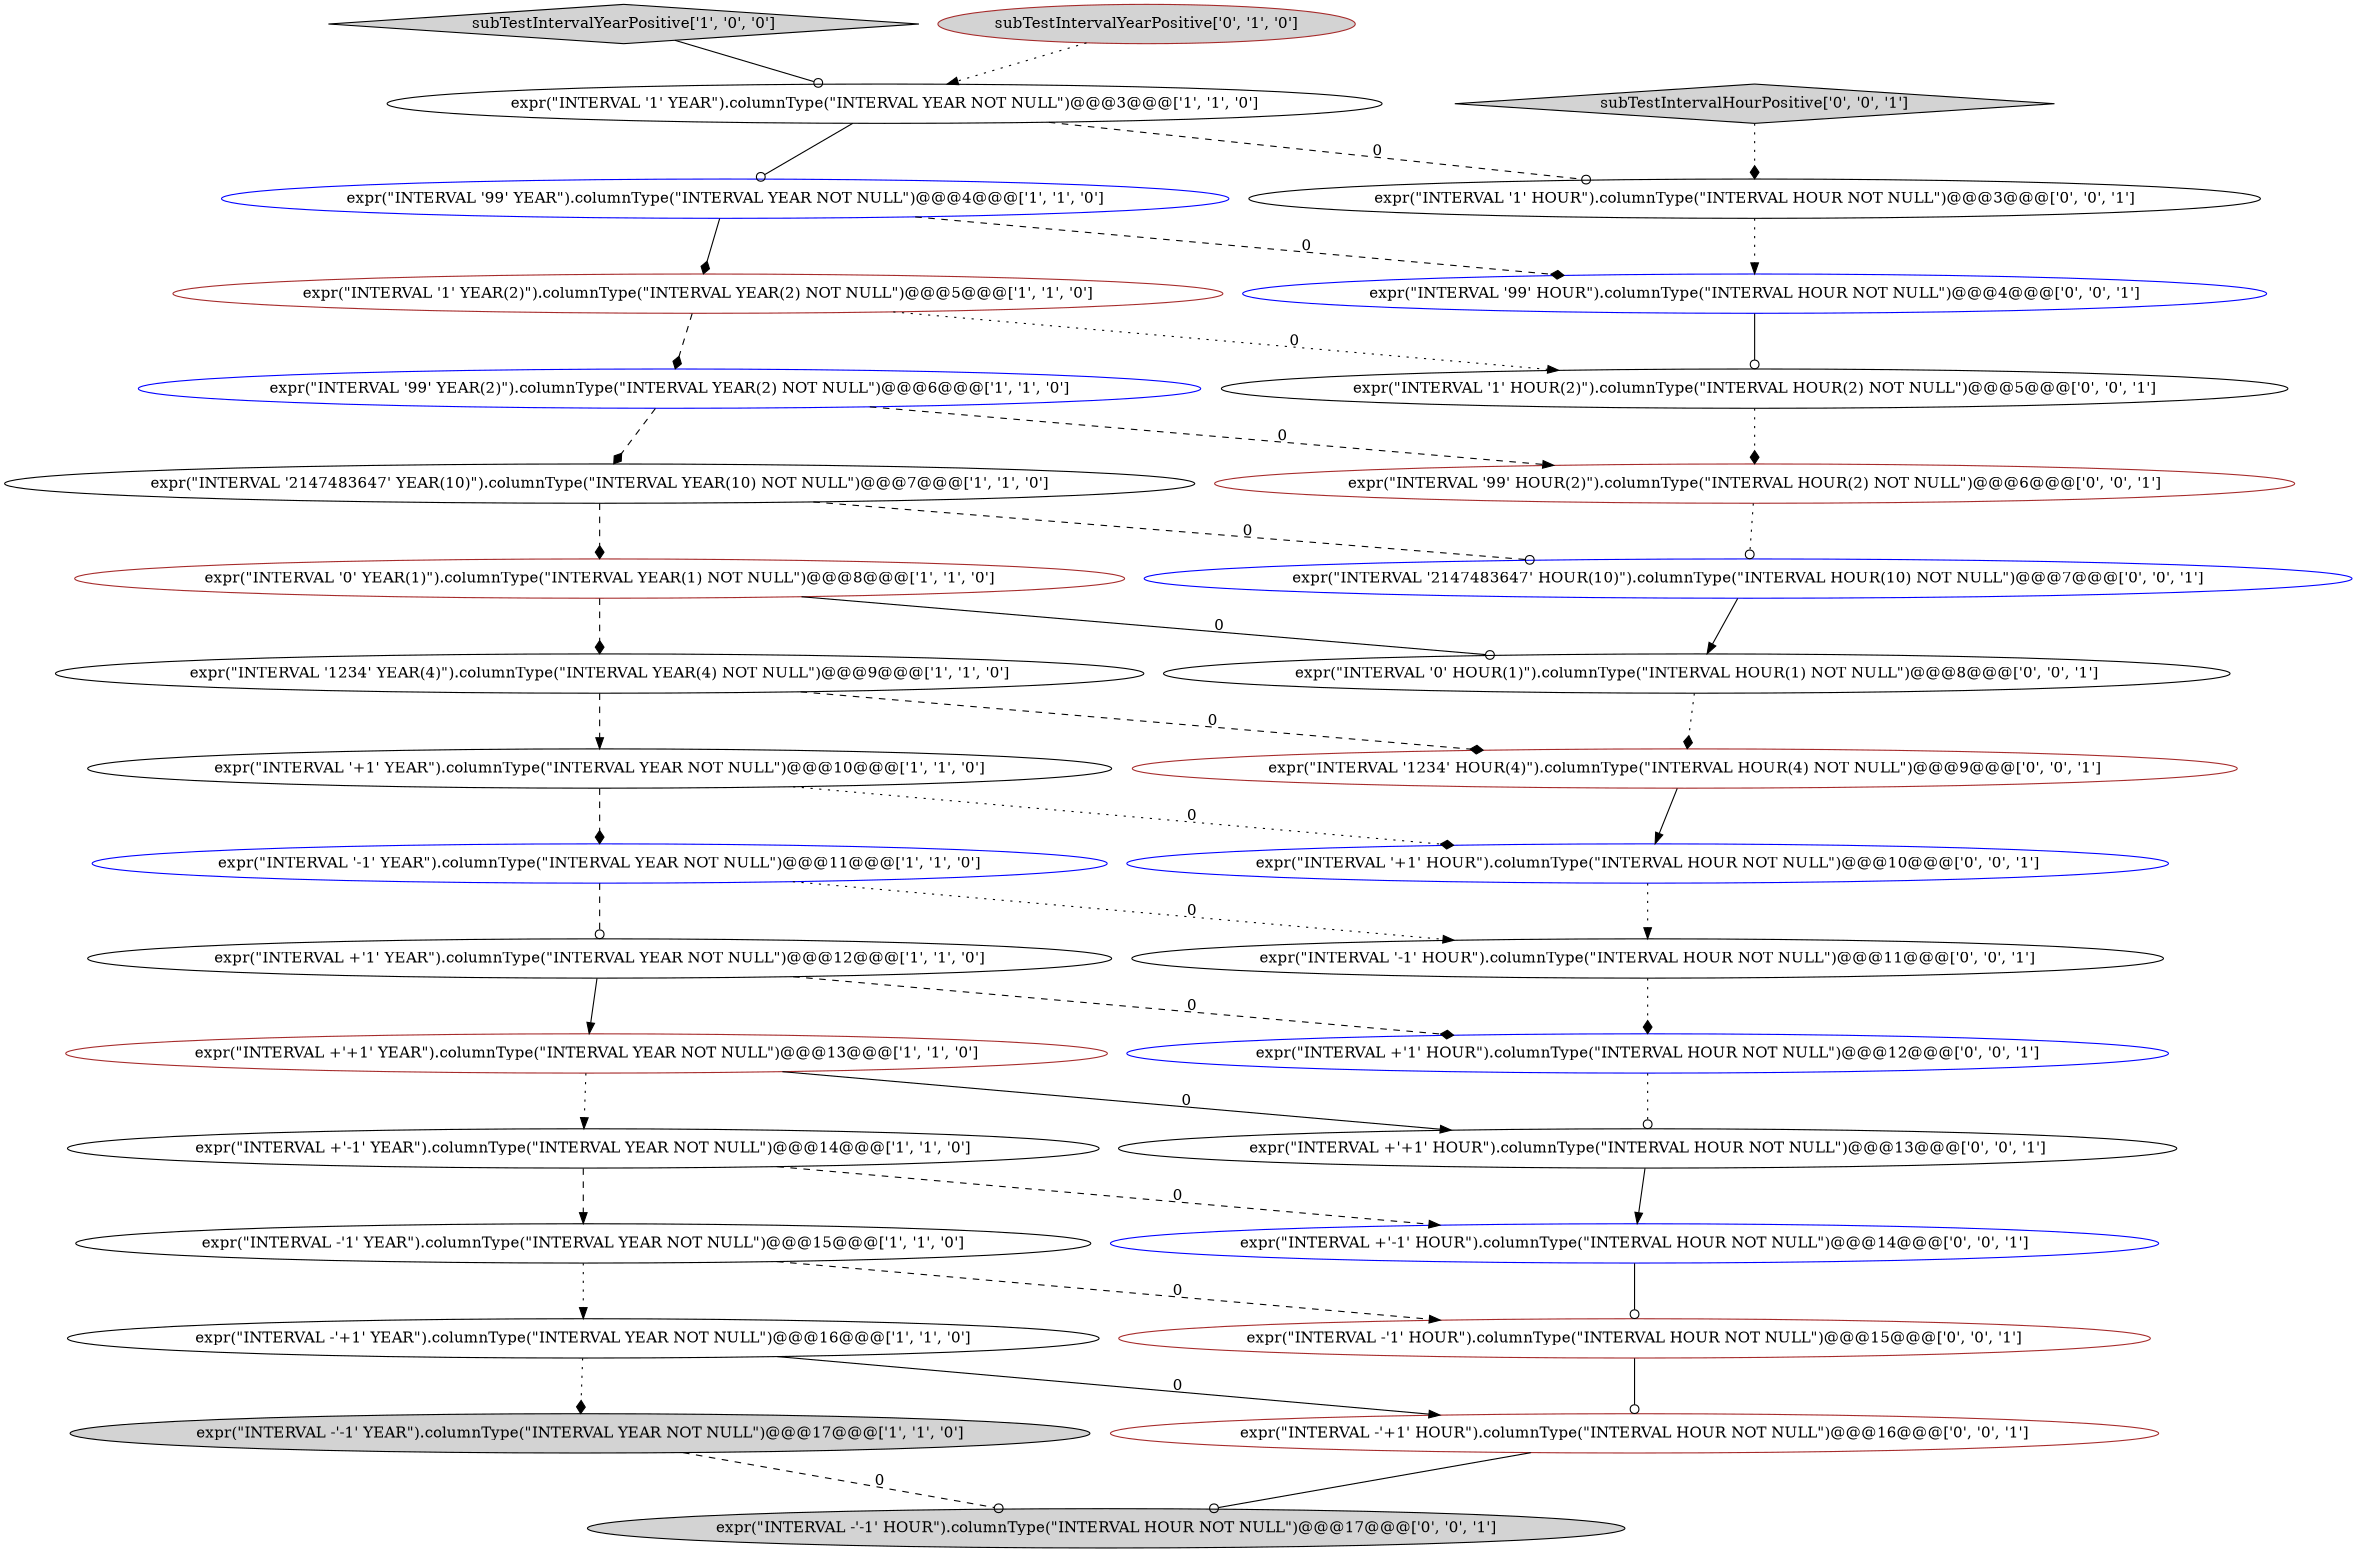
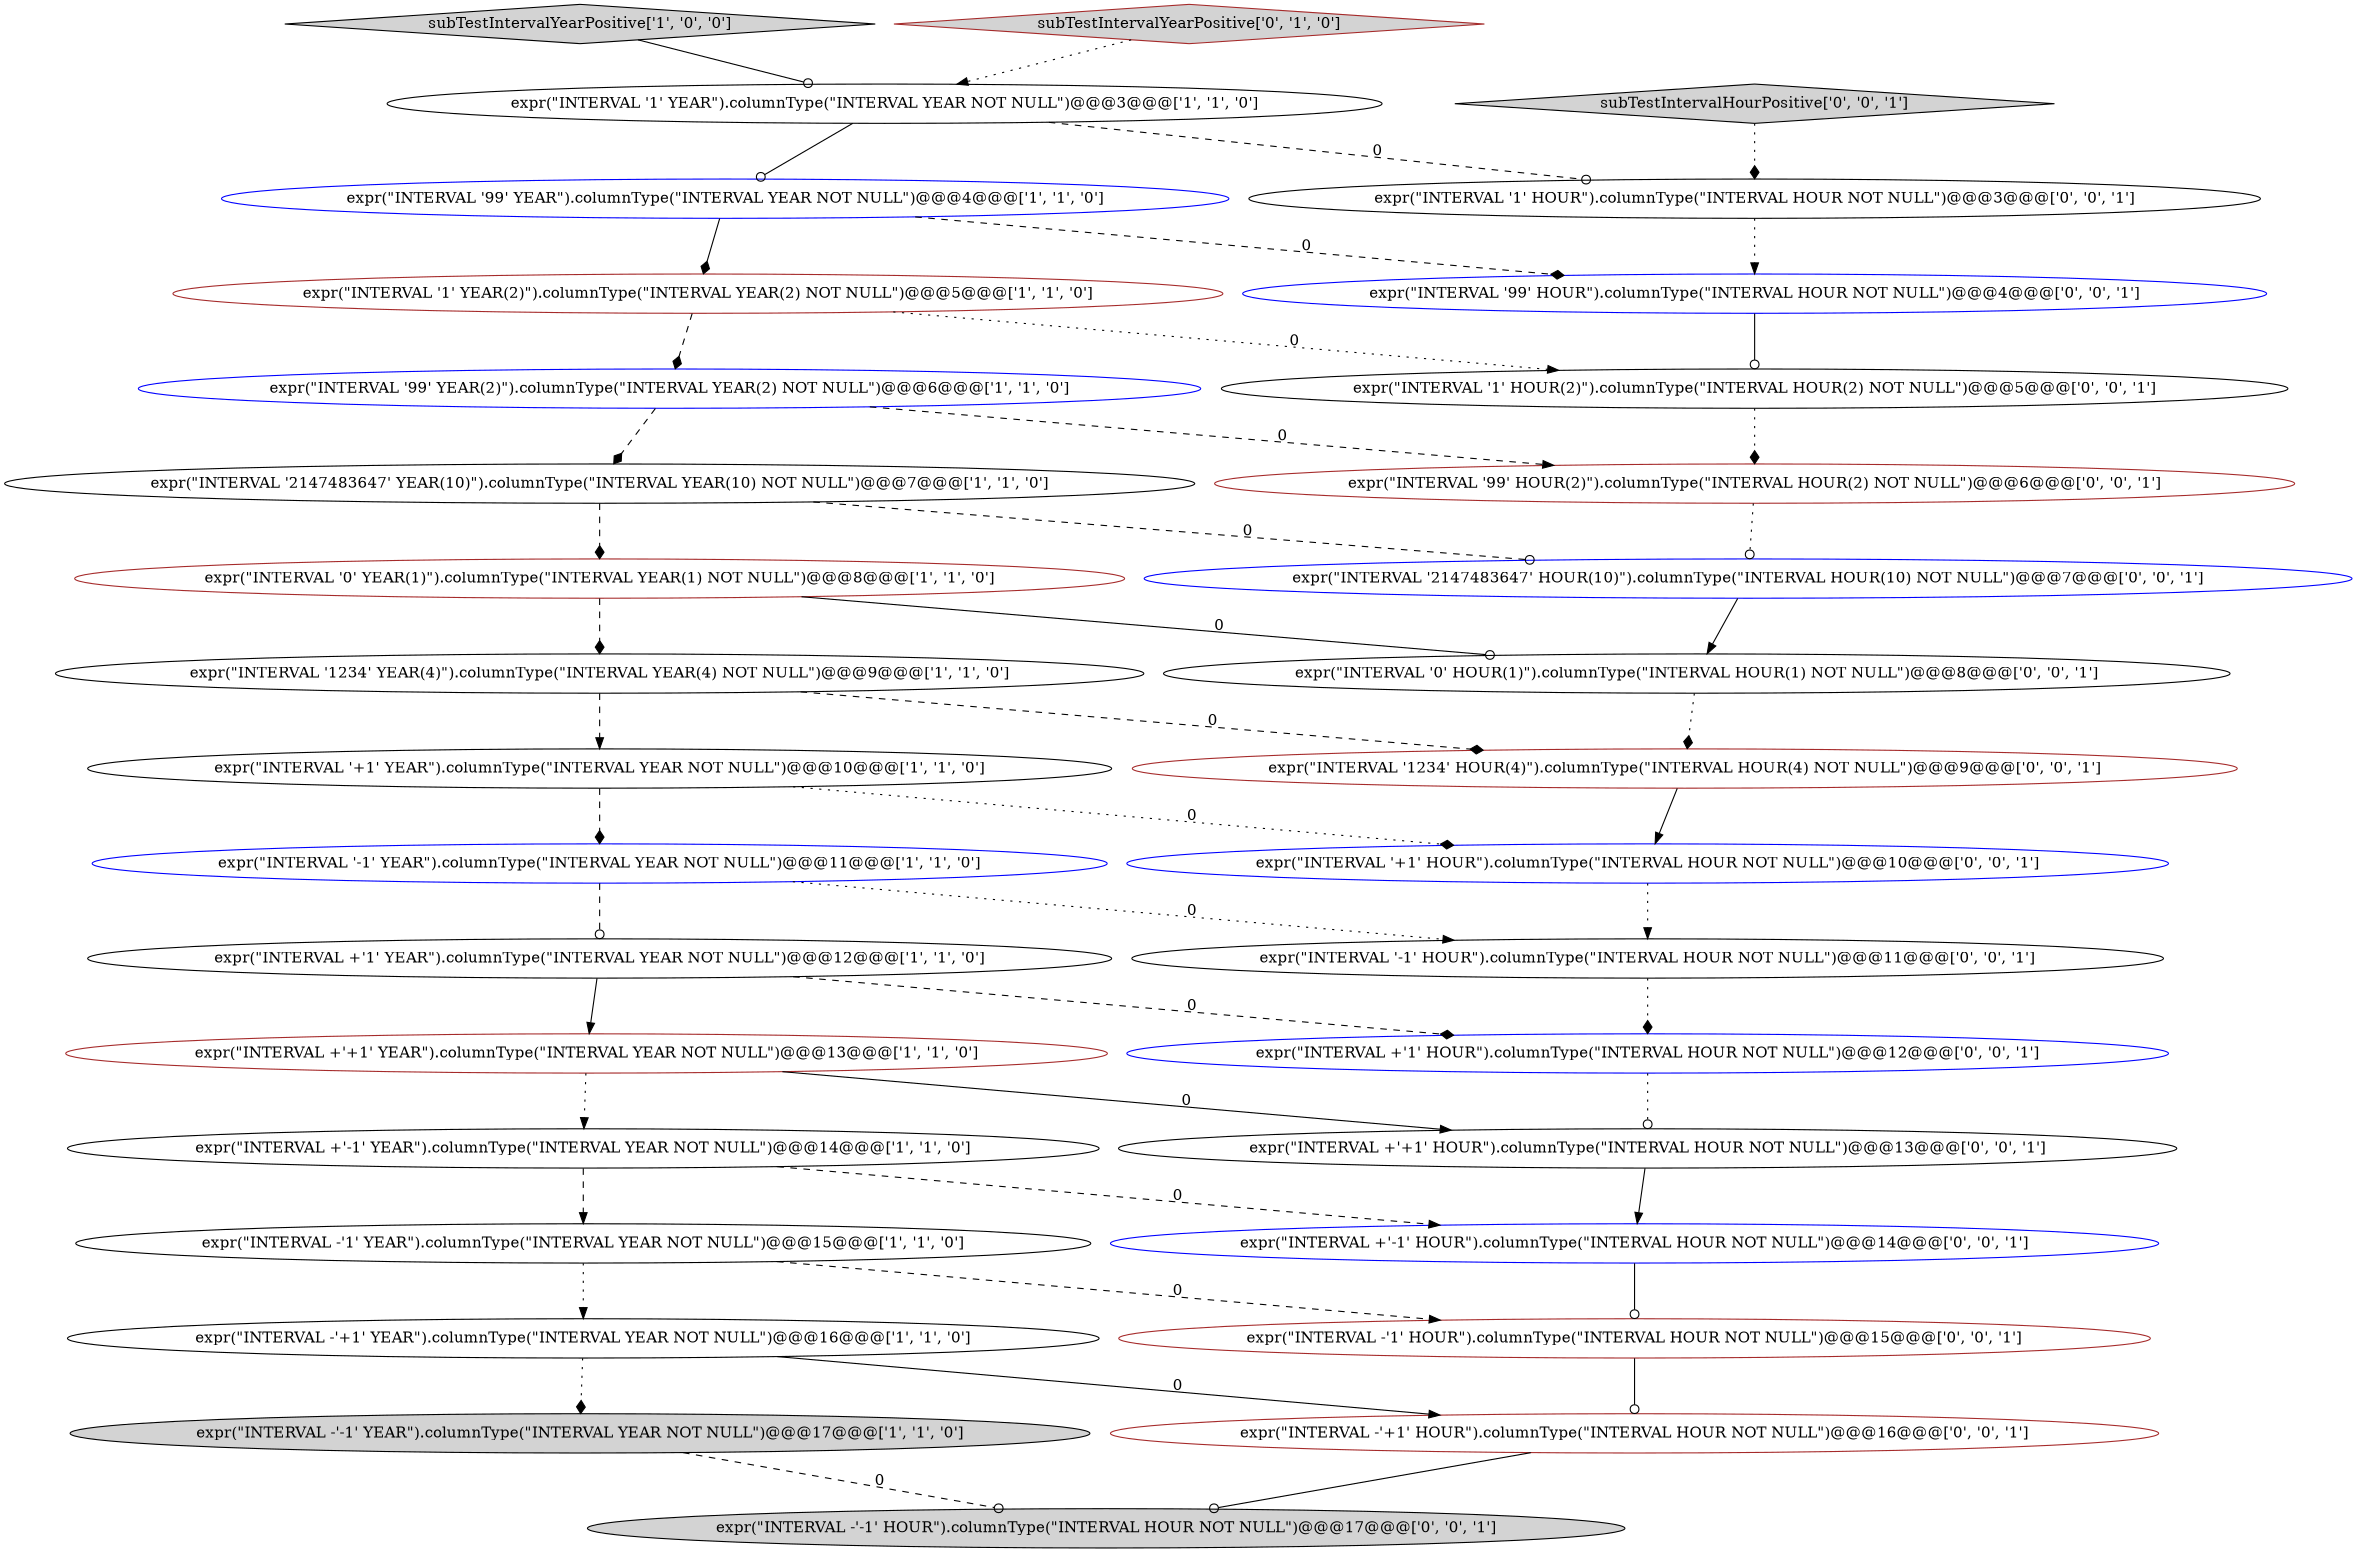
(1147, 24) -> (1189, 24)
